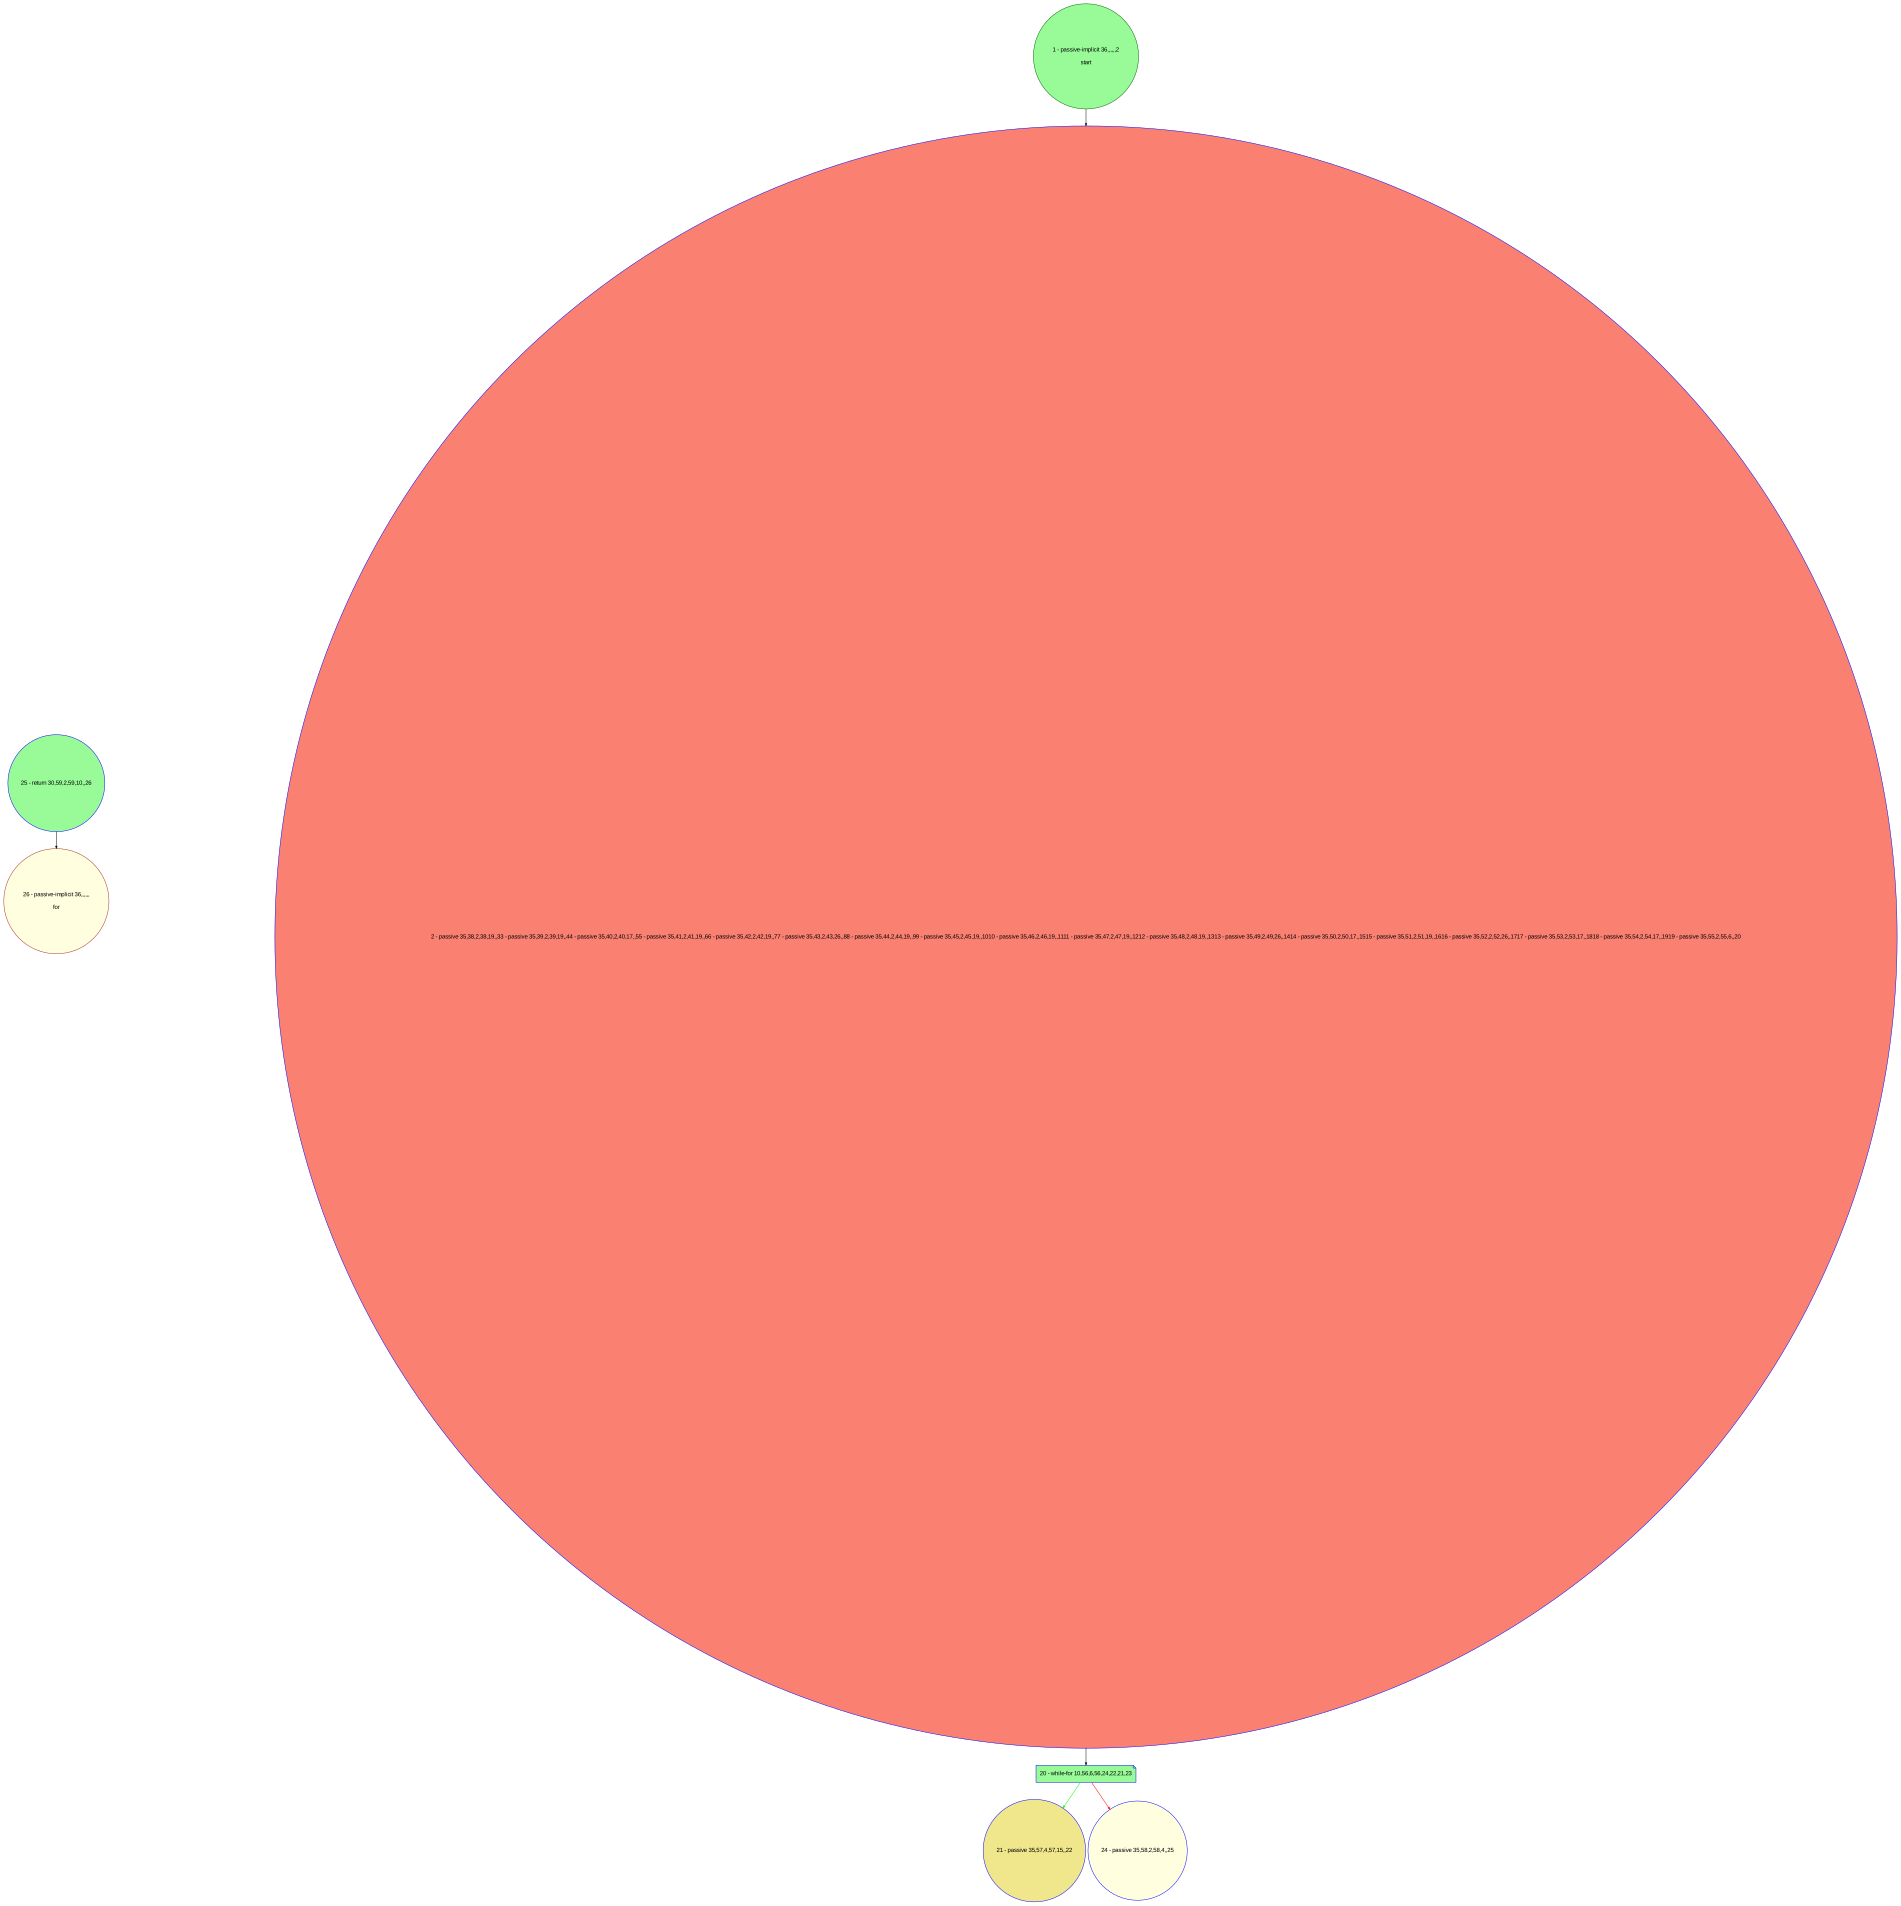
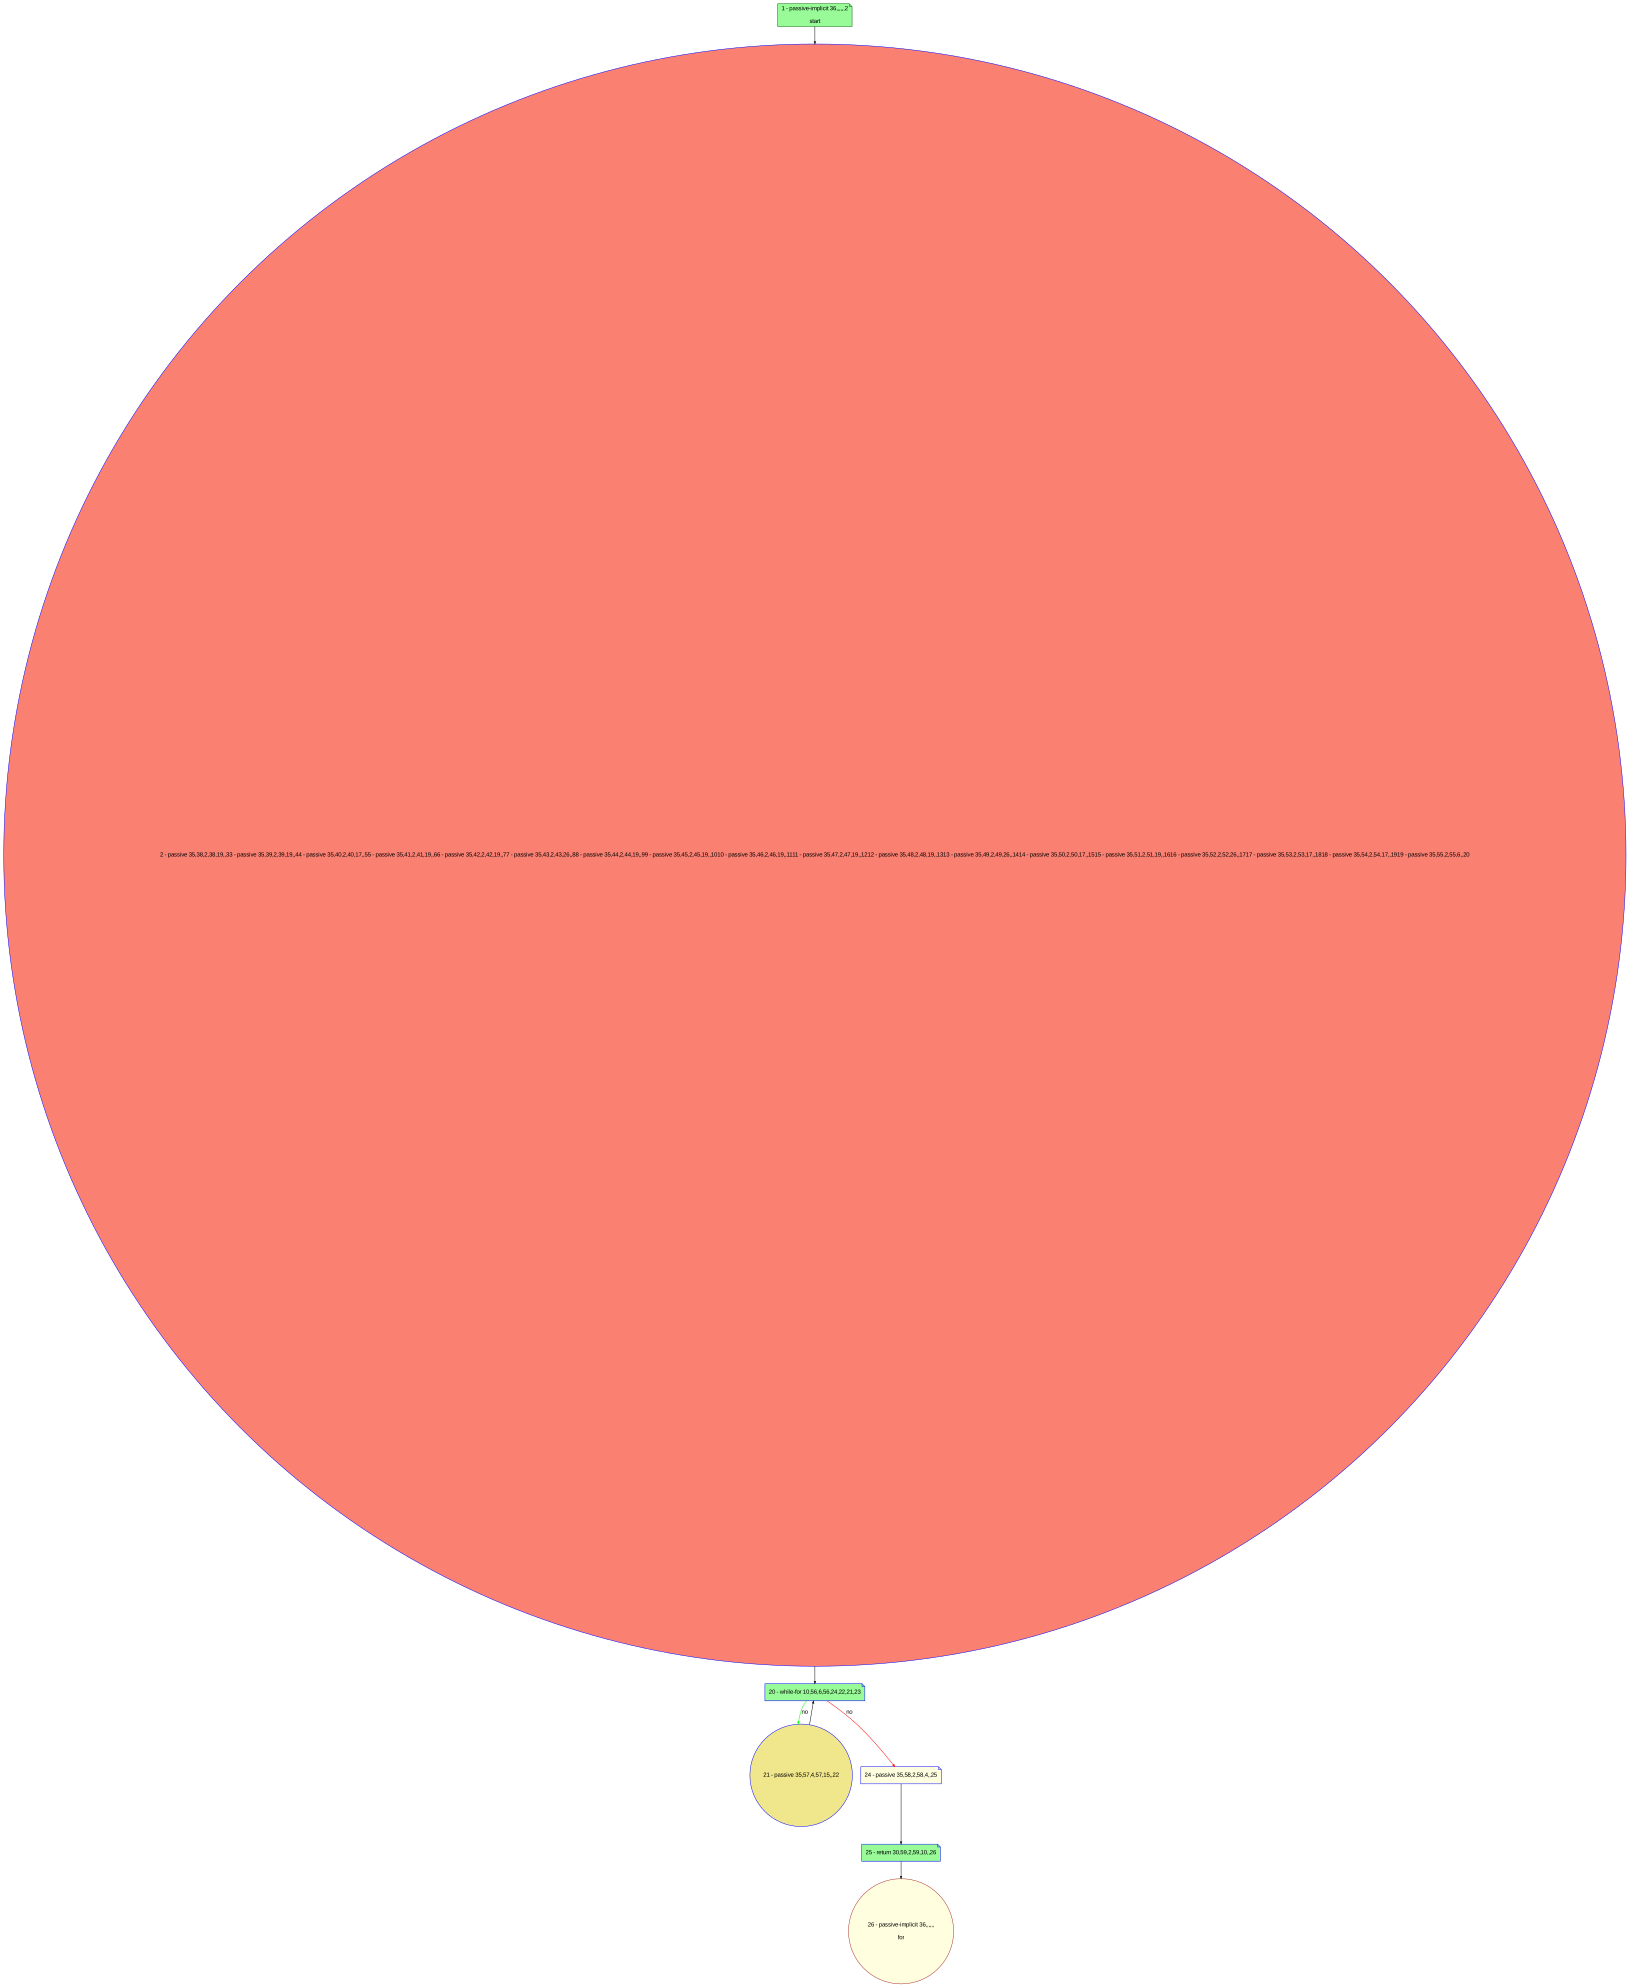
(1086, 56) -> (815, 15)
(56, 783) -> (901, 1853)
none -> (811, 1714)
none -> (901, 1813)
(1138, 1851) -> (901, 1775)
